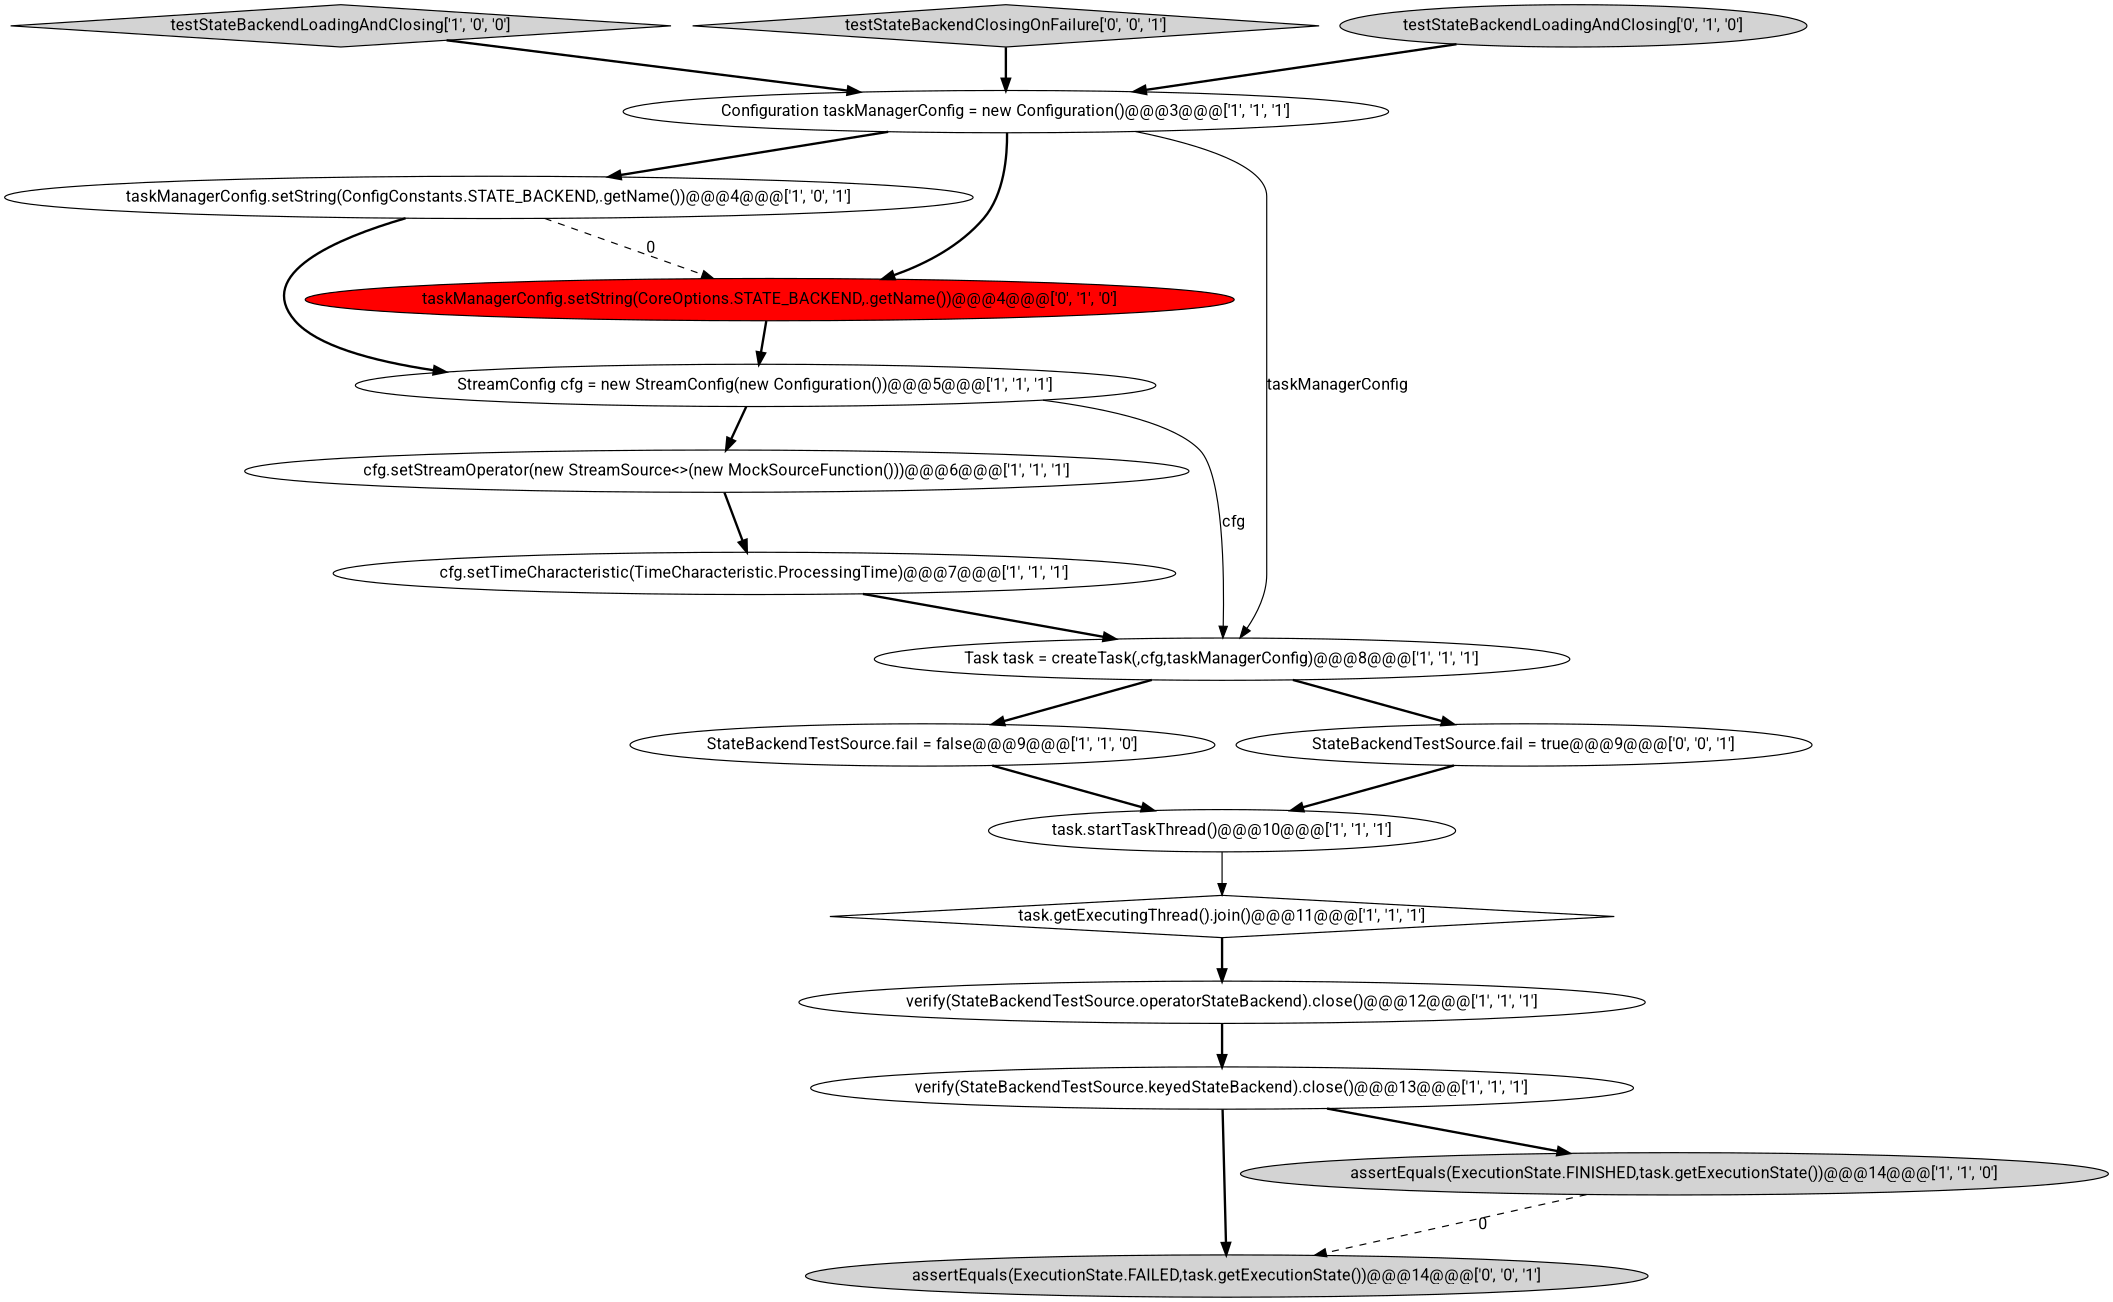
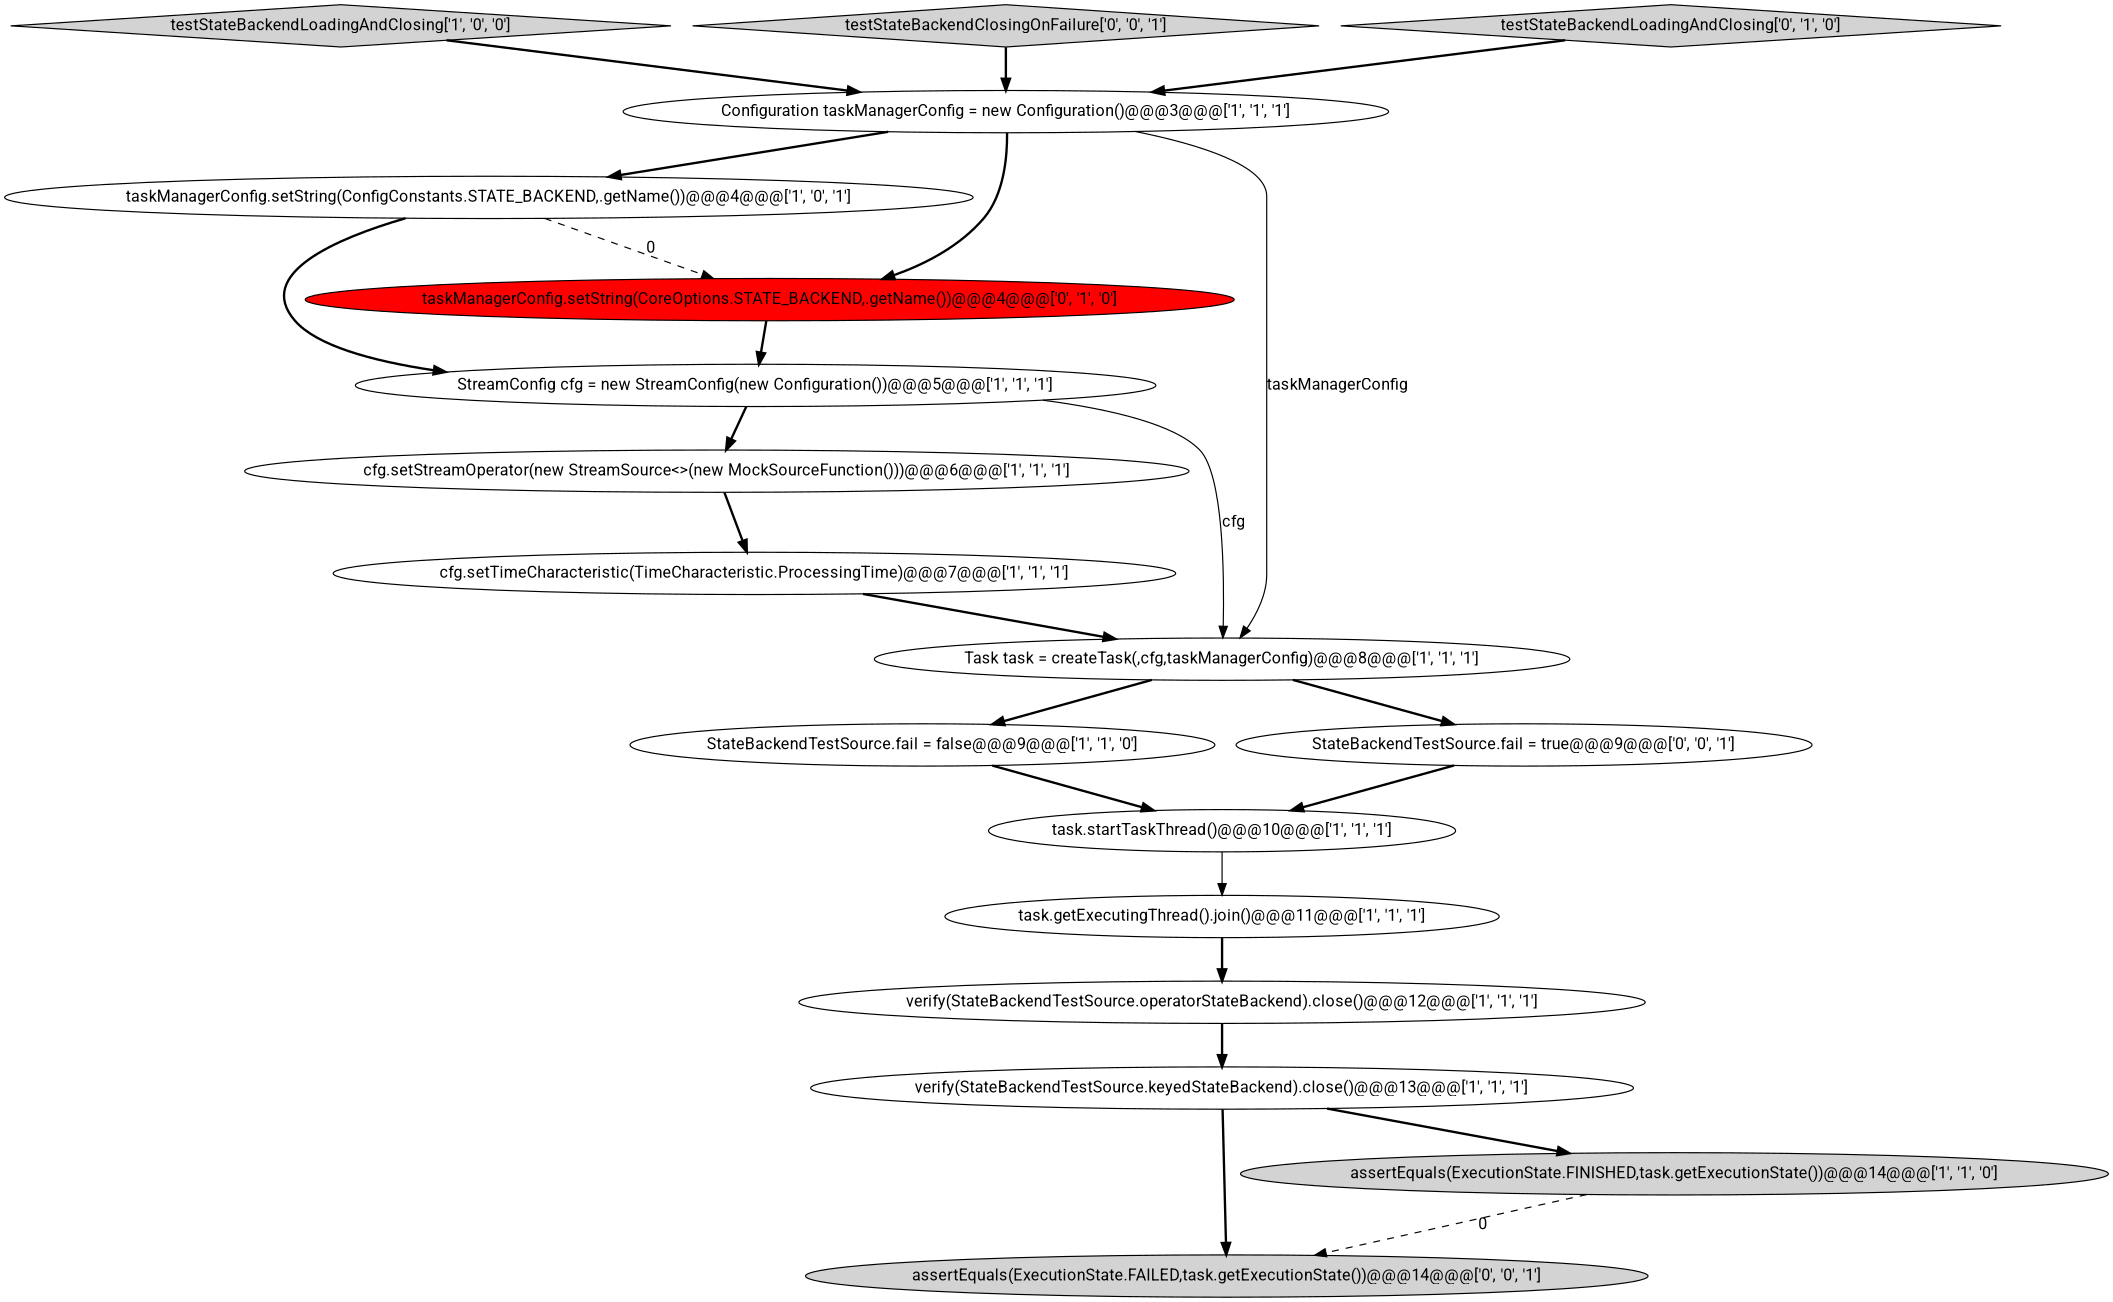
(1573, 26) -> (1671, 26)
(1222, 916) -> (1222, 916)
